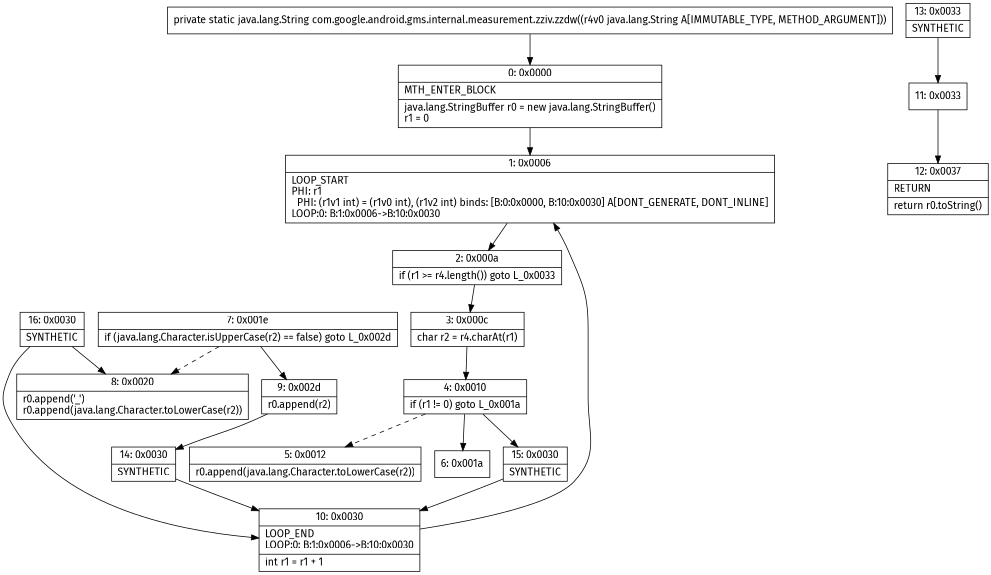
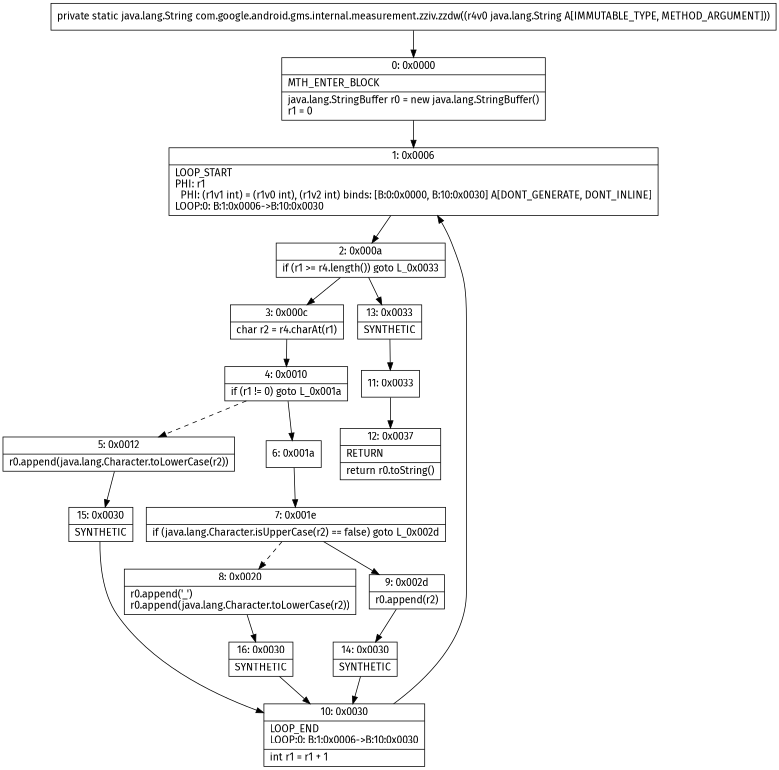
none -> (374, 288)
(86, 358) -> (250, 625)
(498, 428) -> (111, 486)
none -> (295, 484)
